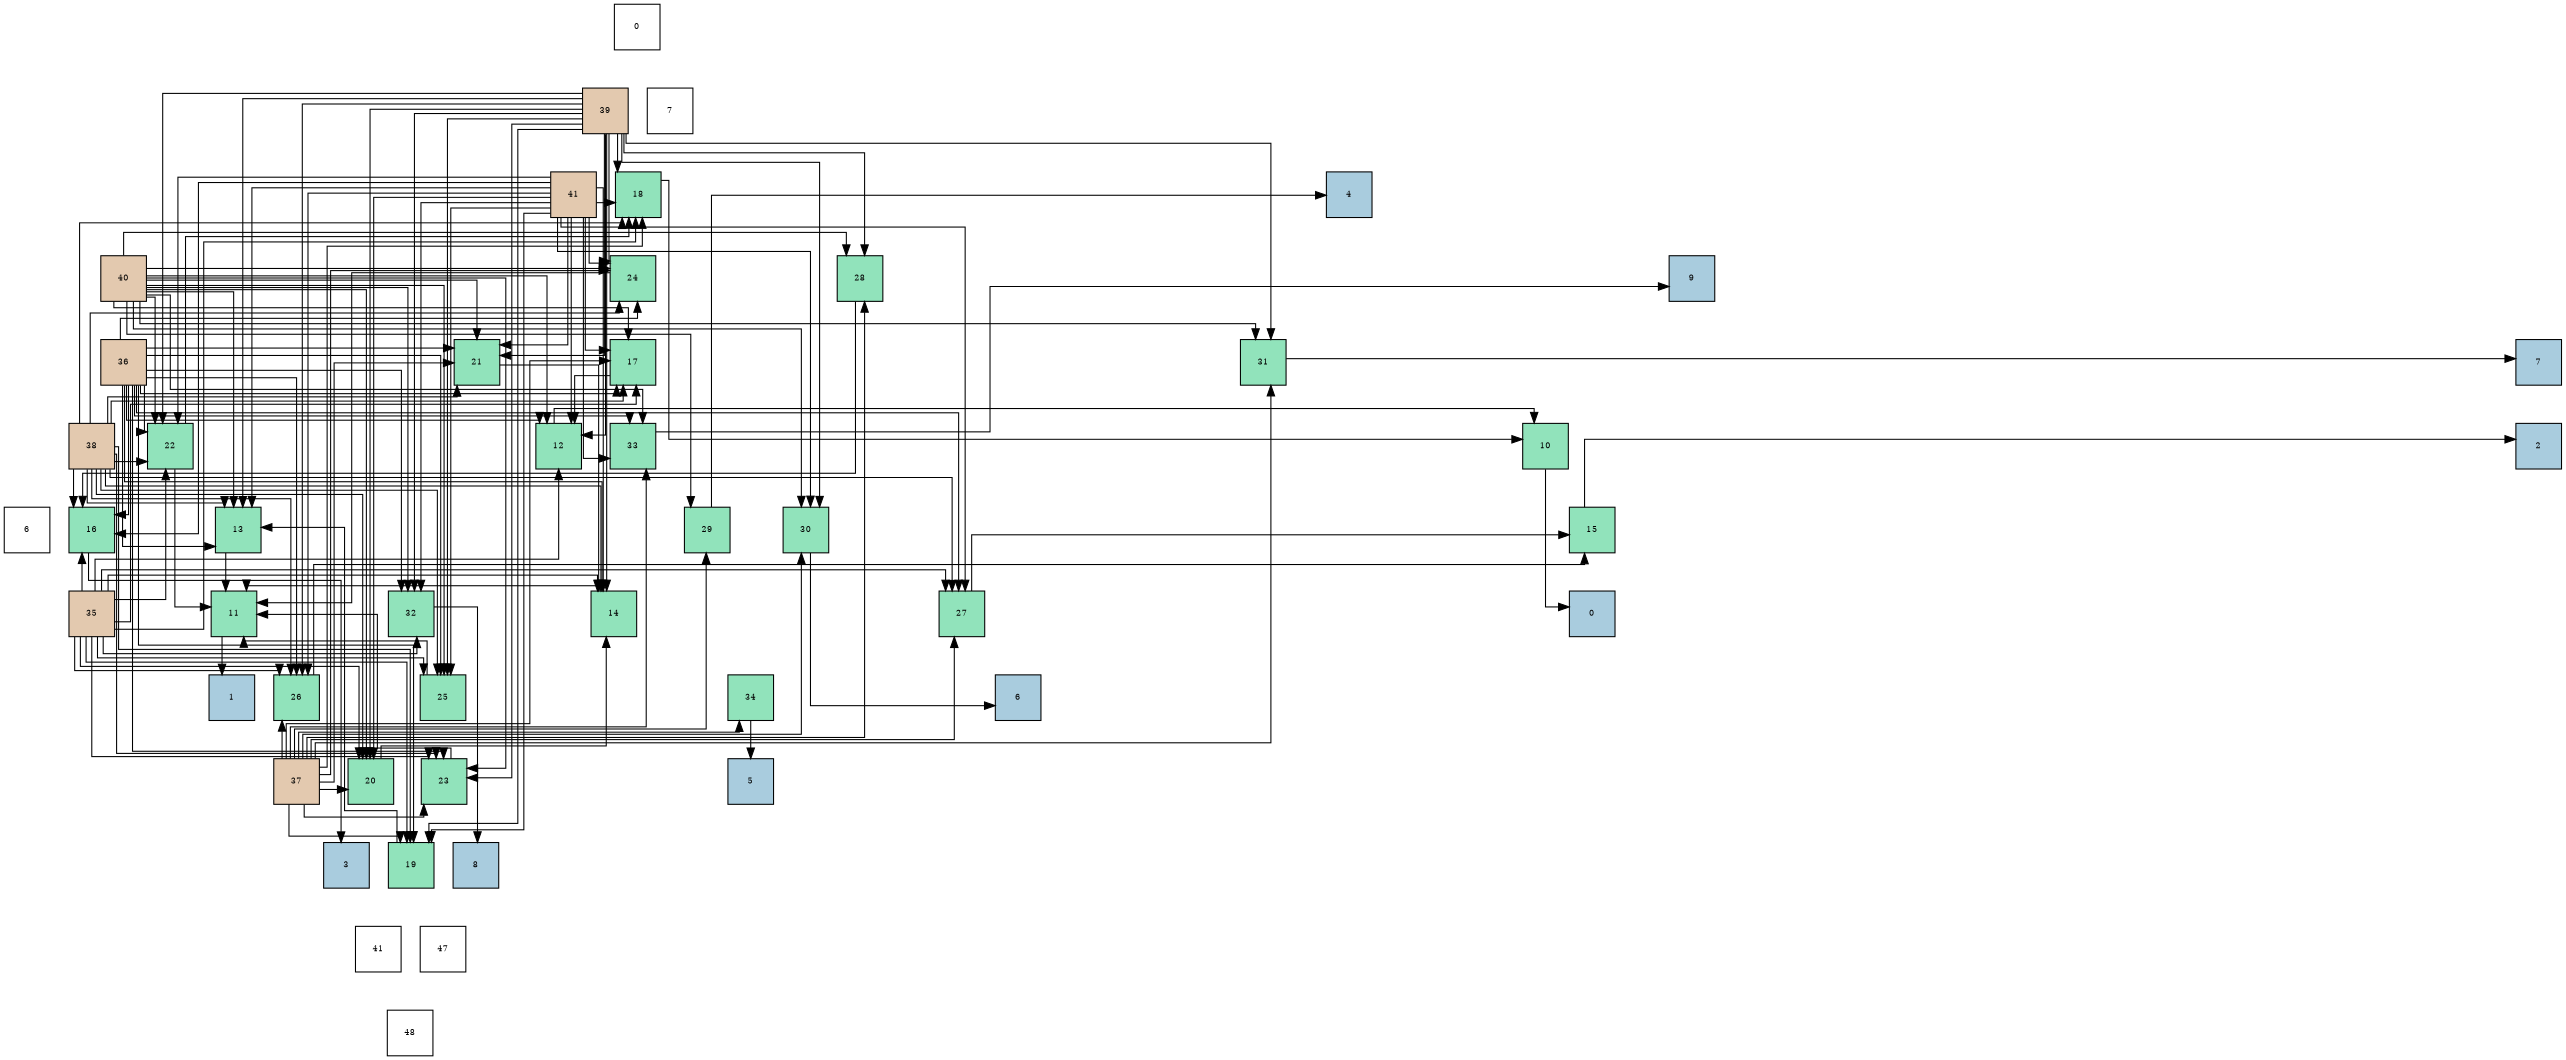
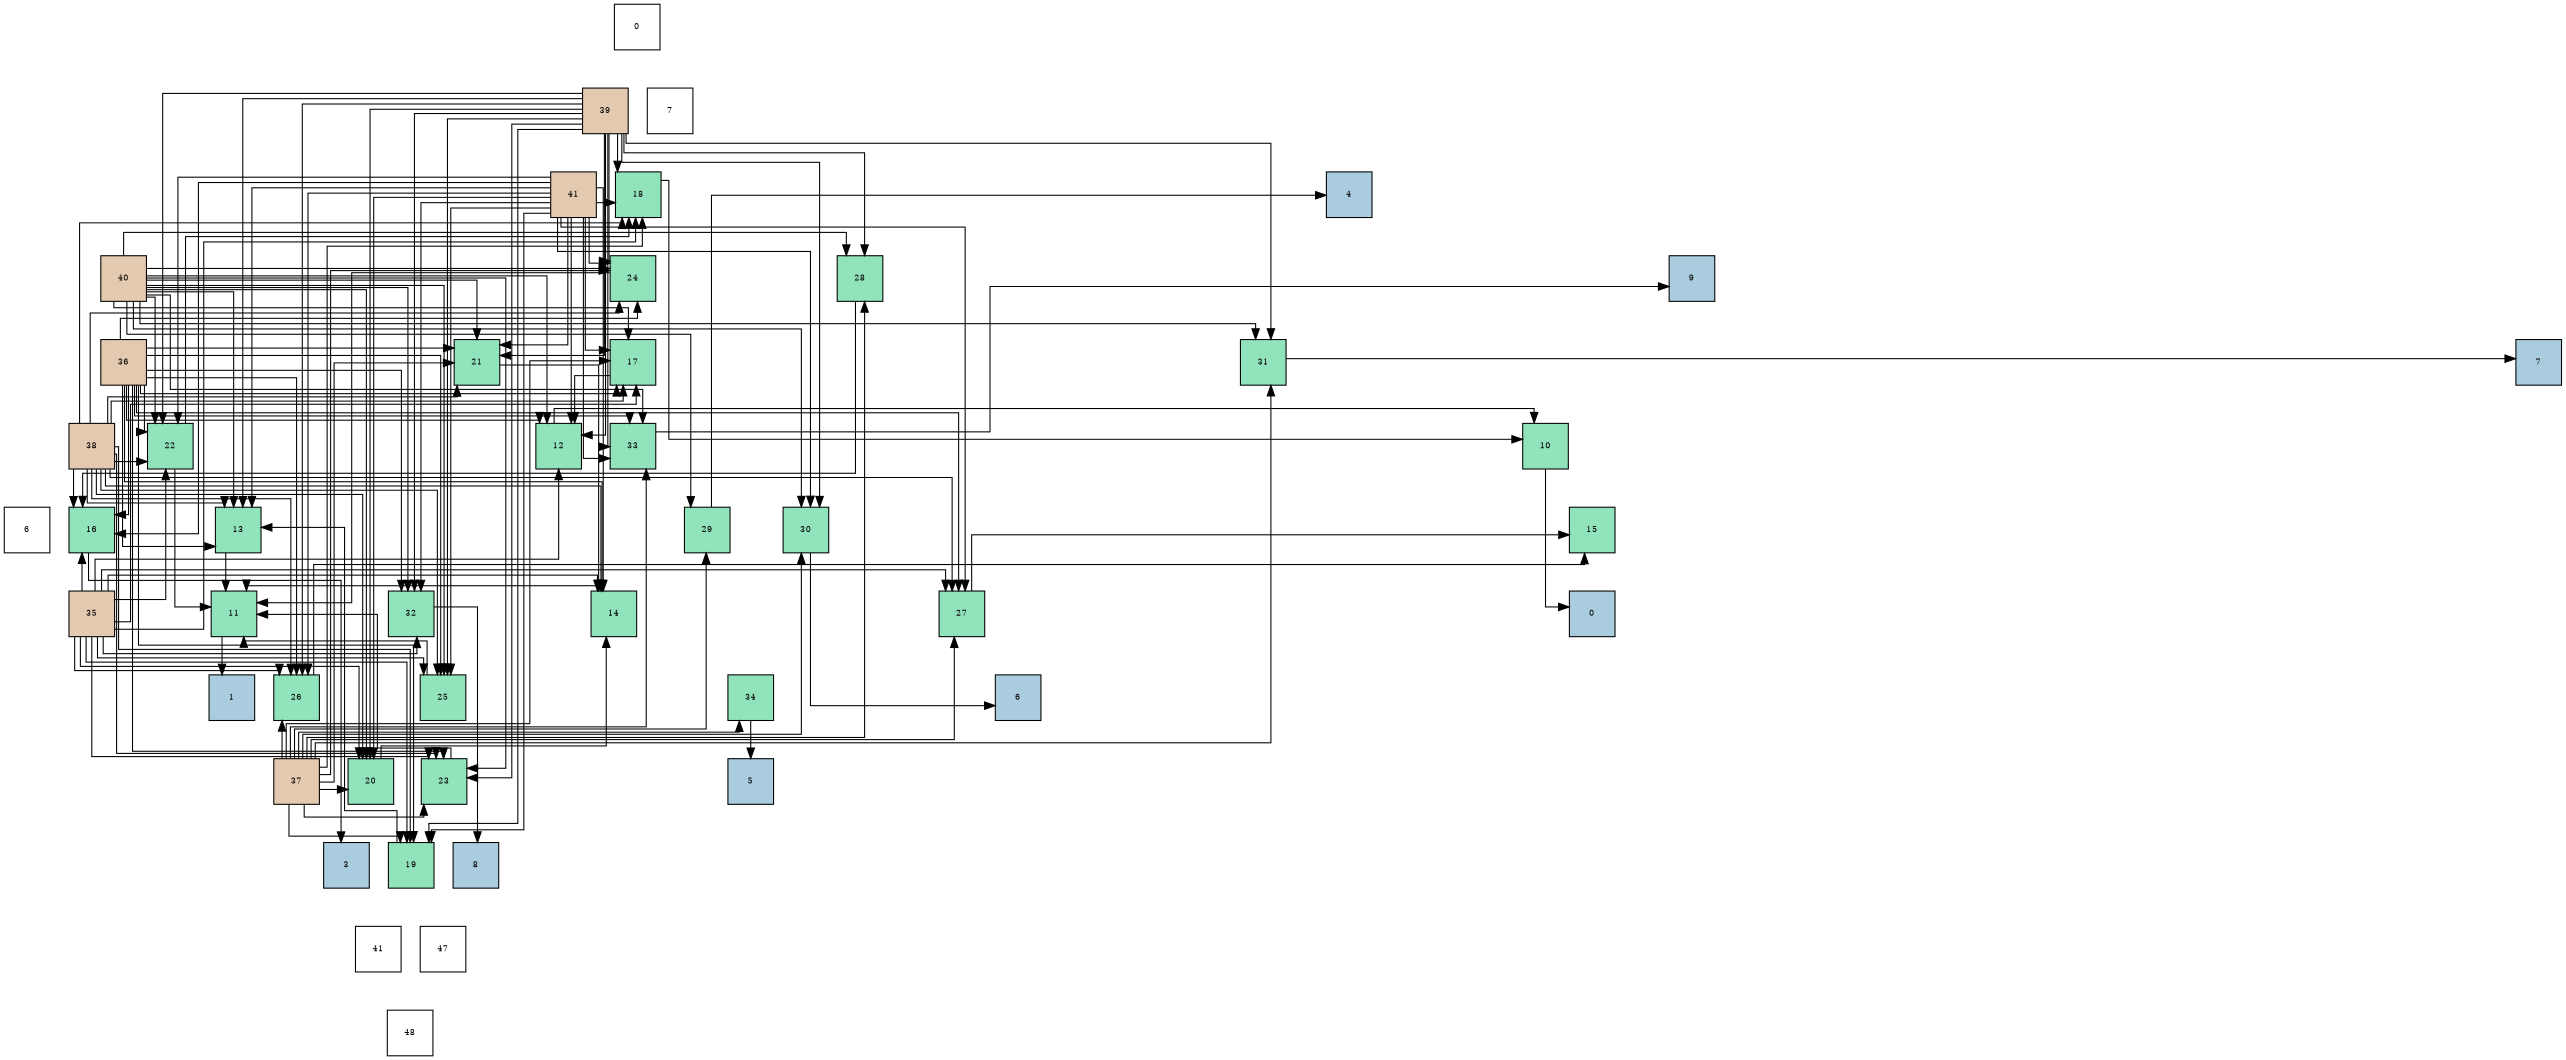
(607, 357) -> (608, 290)
(2539, 446) -> none
